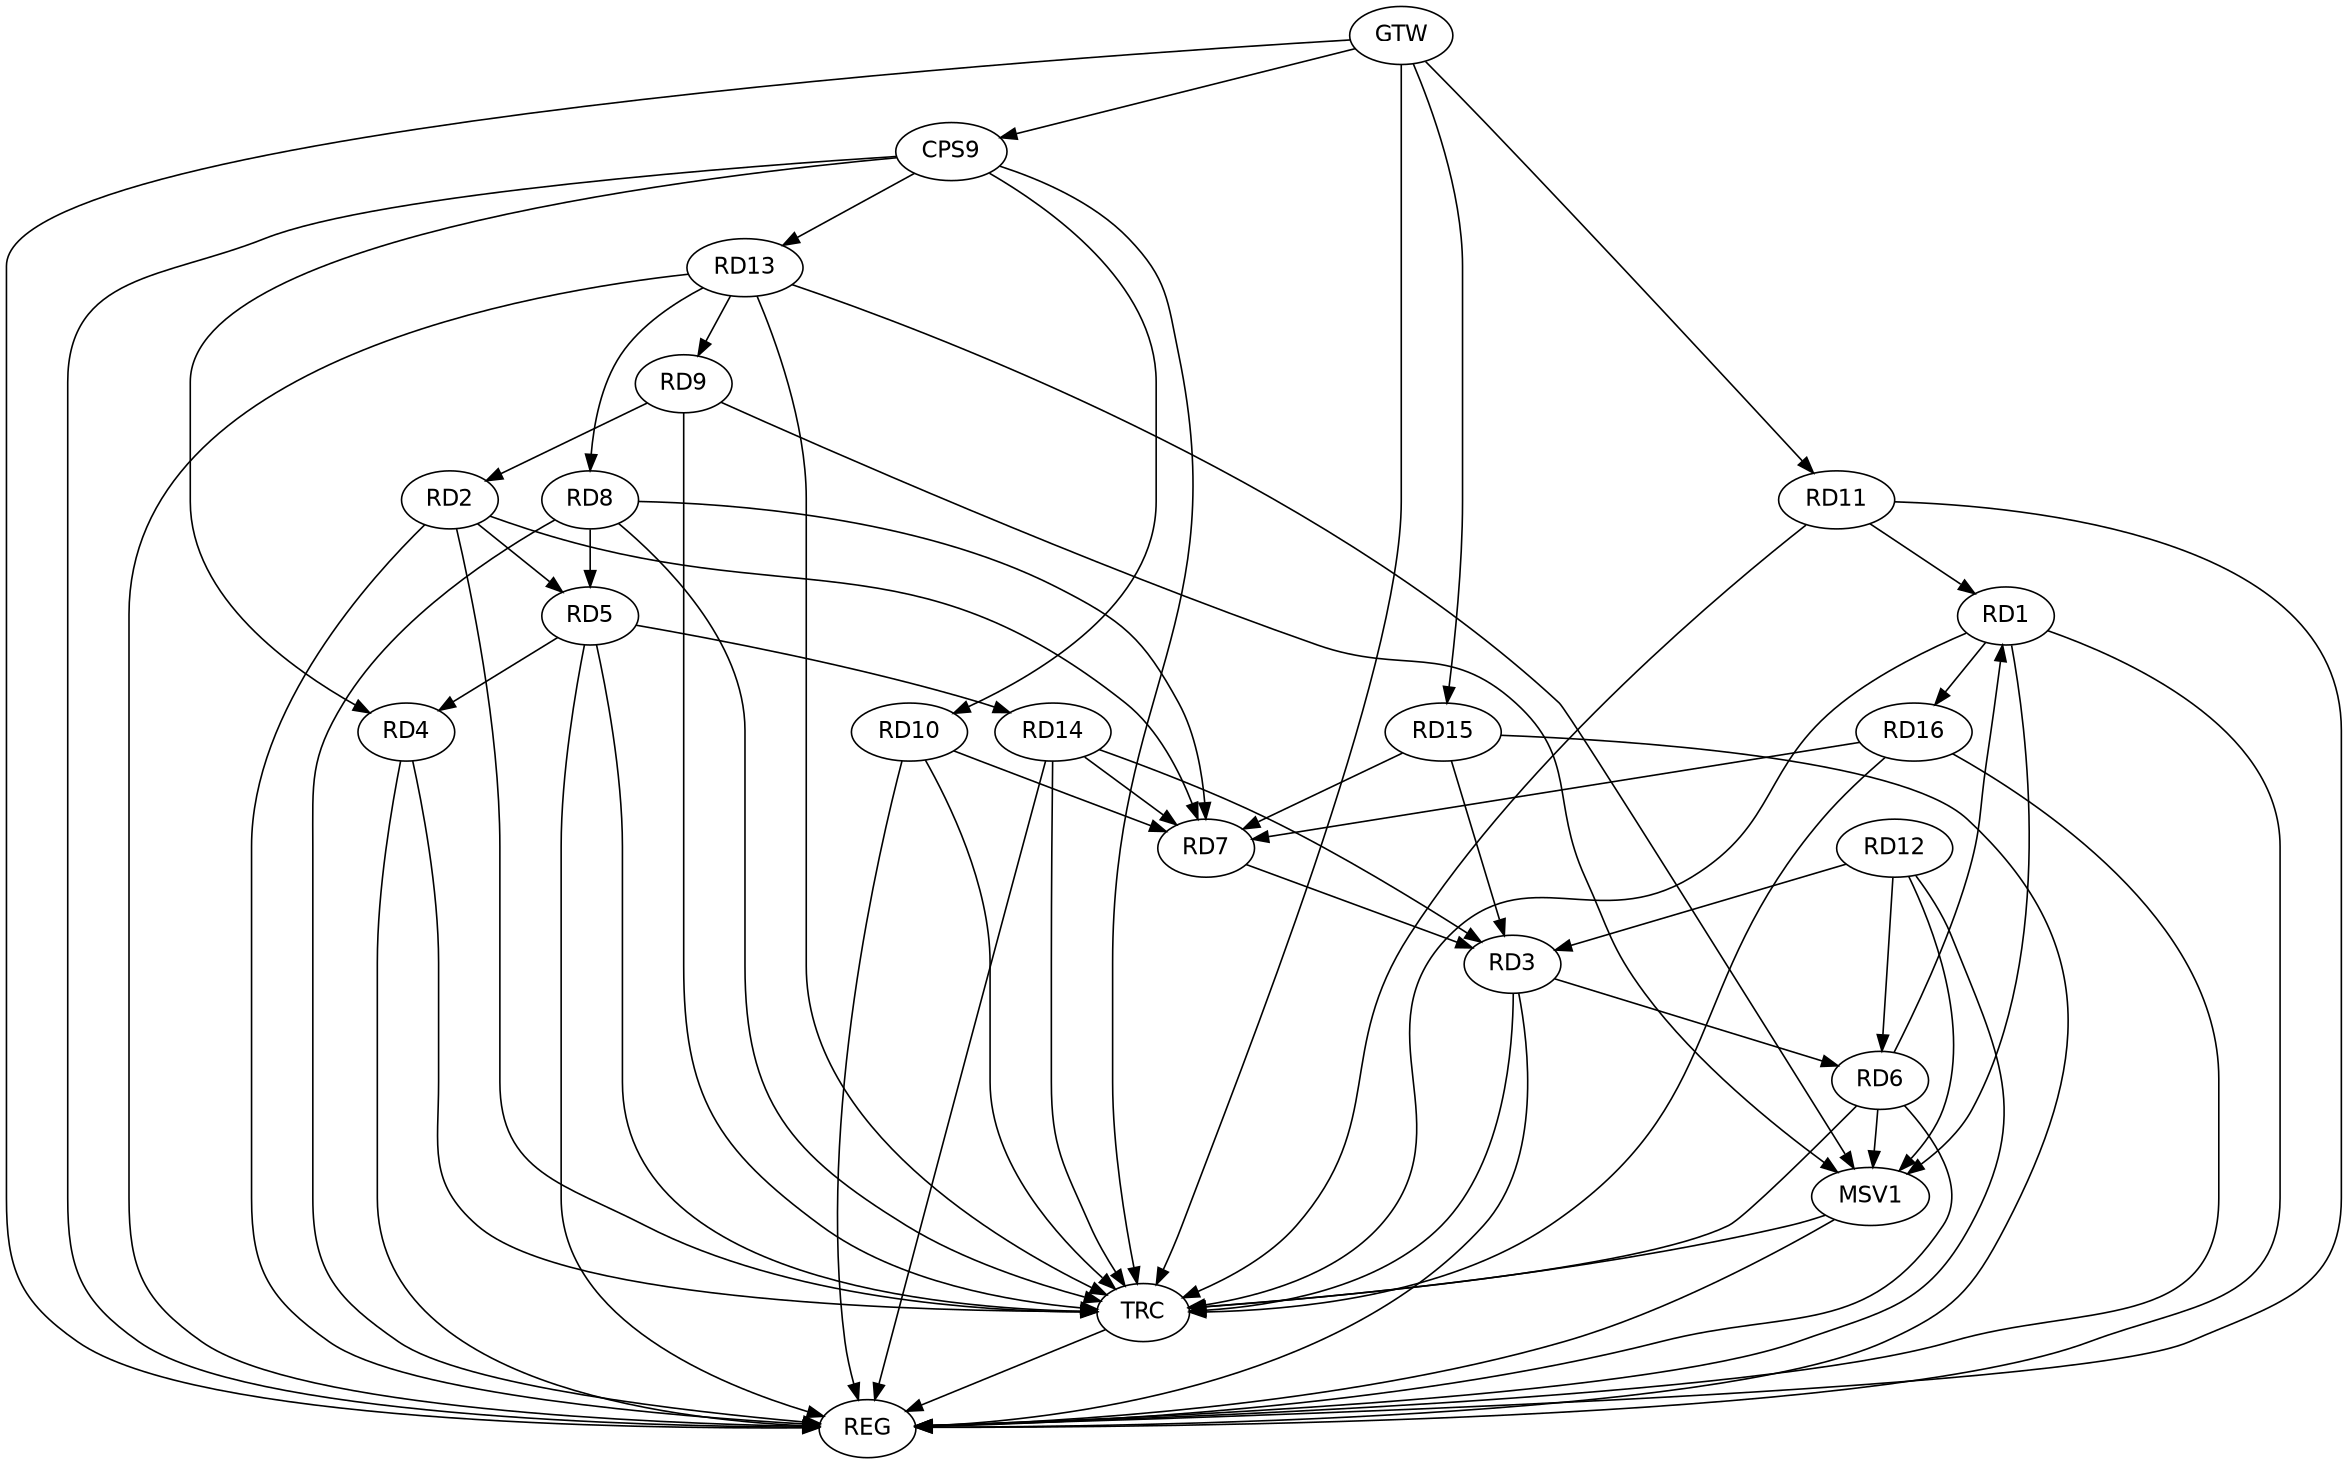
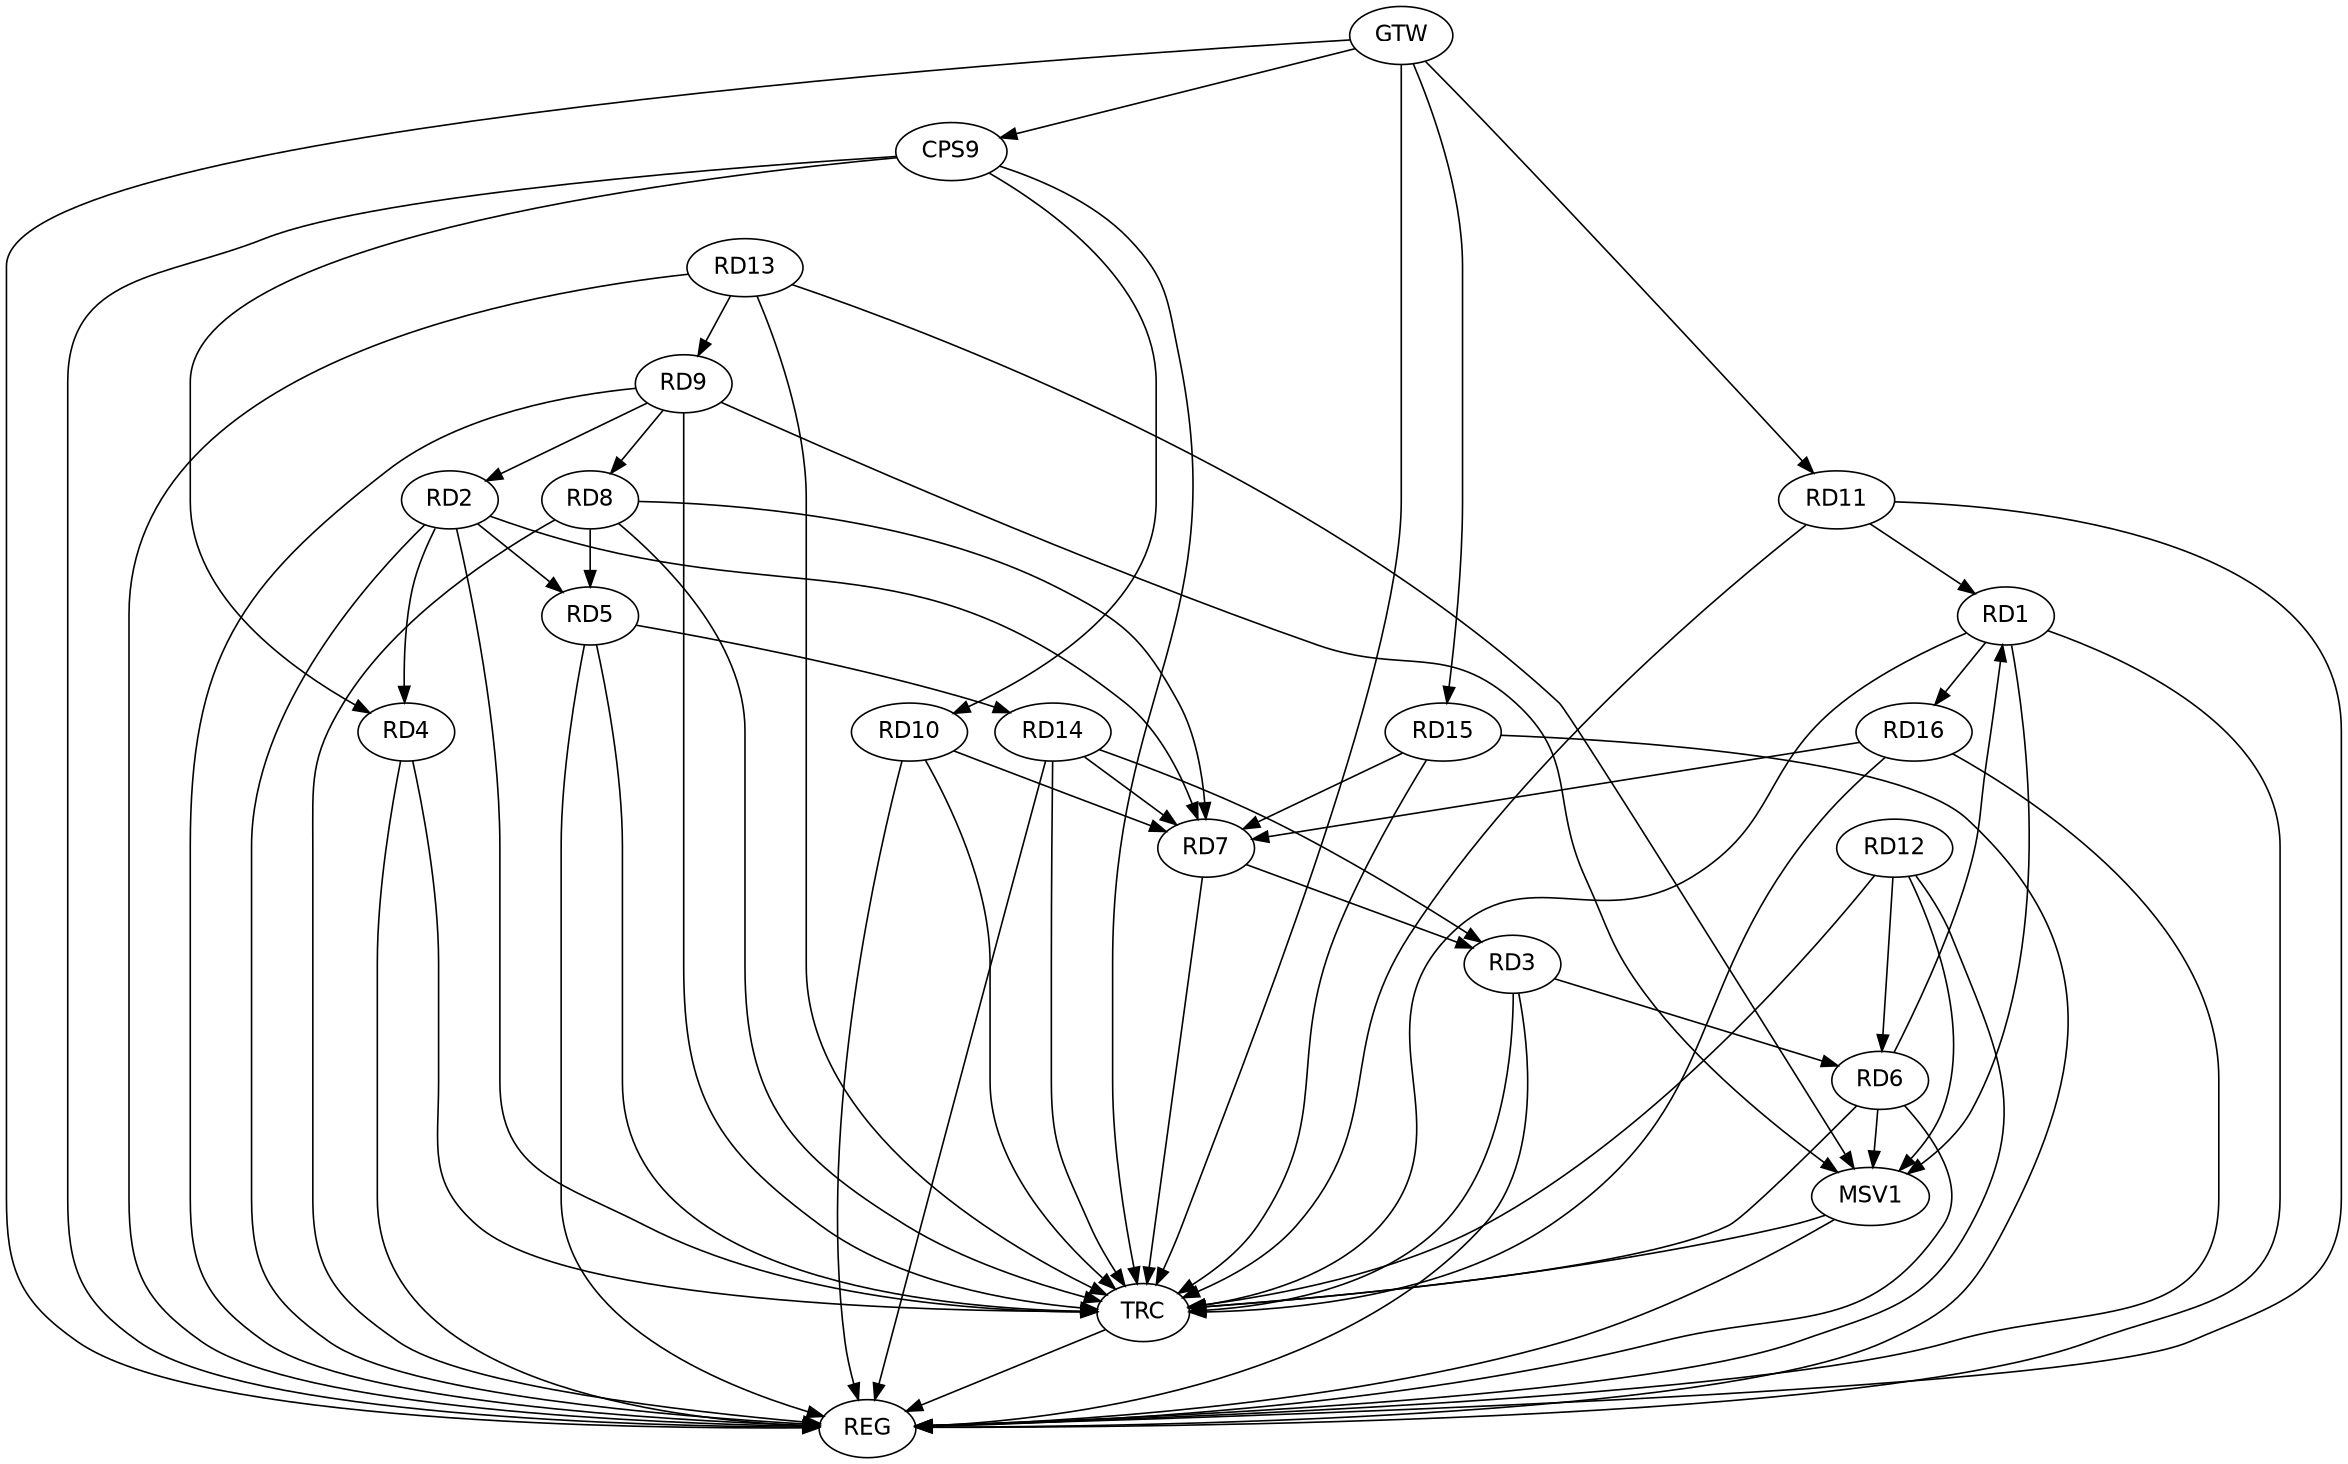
(856, 205) -> none
(621, 354) -> (642, 436)
(505, 670) -> (409, 605)
(1473, 832) -> (1311, 1030)
(1709, 905) -> (1583, 1161)
none -> (190, 1027)
none -> (1176, 1072)
